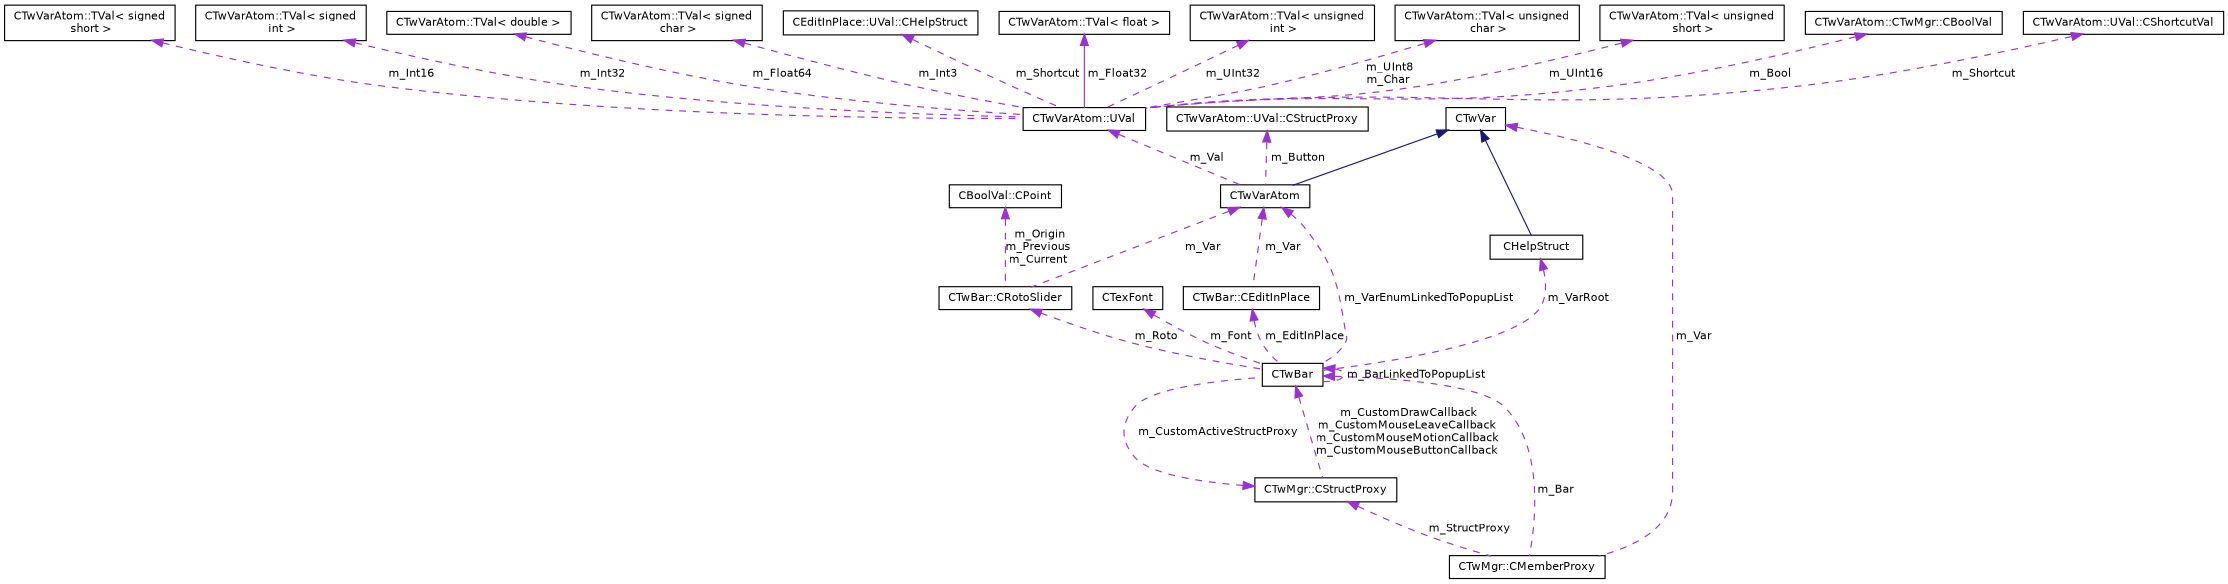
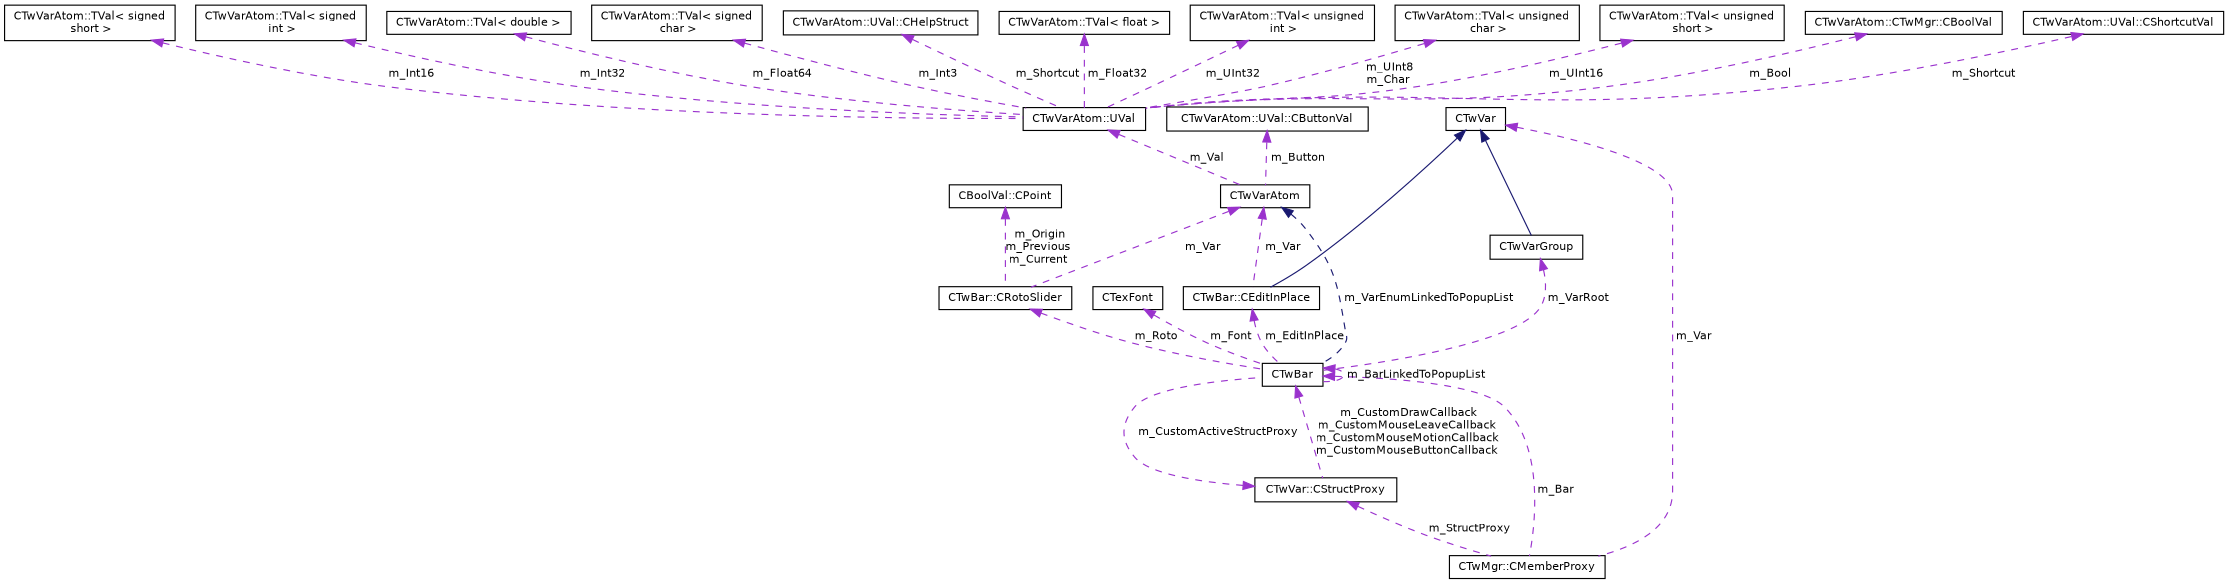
(881, 23) -> (881, 23)
(1084, 77) -> (1084, 77)
(1267, 119) -> (1267, 119)
(1365, 160) -> (1368, 218)
(1536, 247) -> (1536, 247)
(1337, 288) -> (1337, 288)
(1326, 490) -> (1326, 490)
